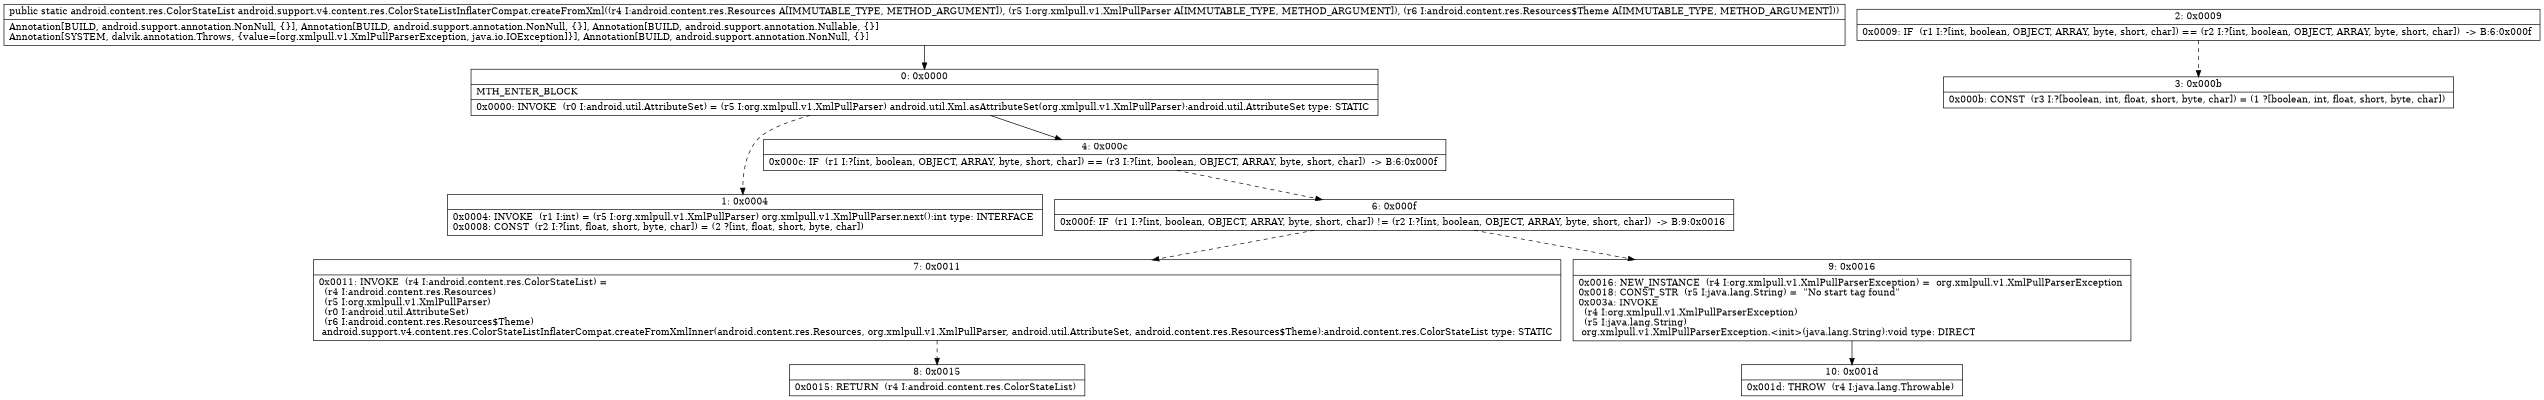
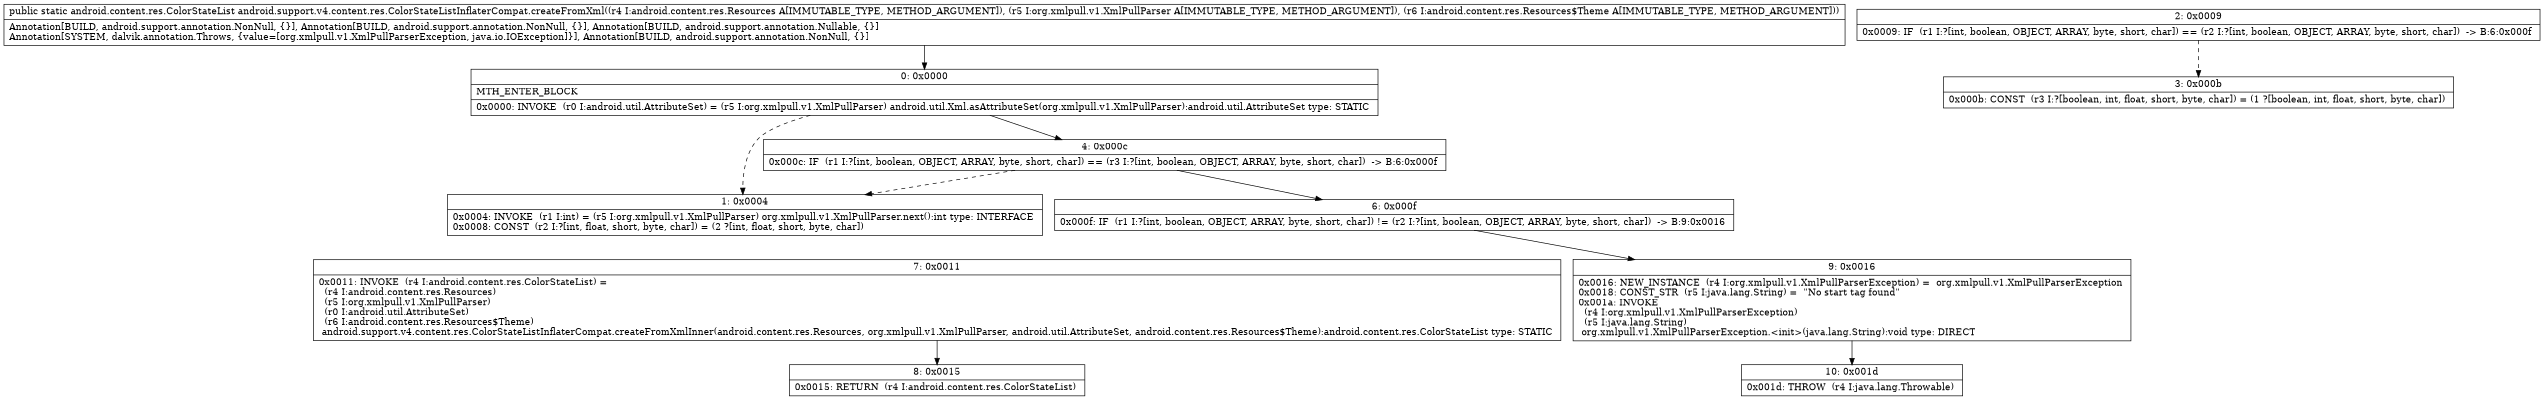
none -> (943, 182)
(1246, 184) -> (1246, 184)
(1551, 244) -> (1551, 244)
(1237, 245) -> none
(1621, 303) -> (1621, 303)
(937, 349) -> (937, 349)
